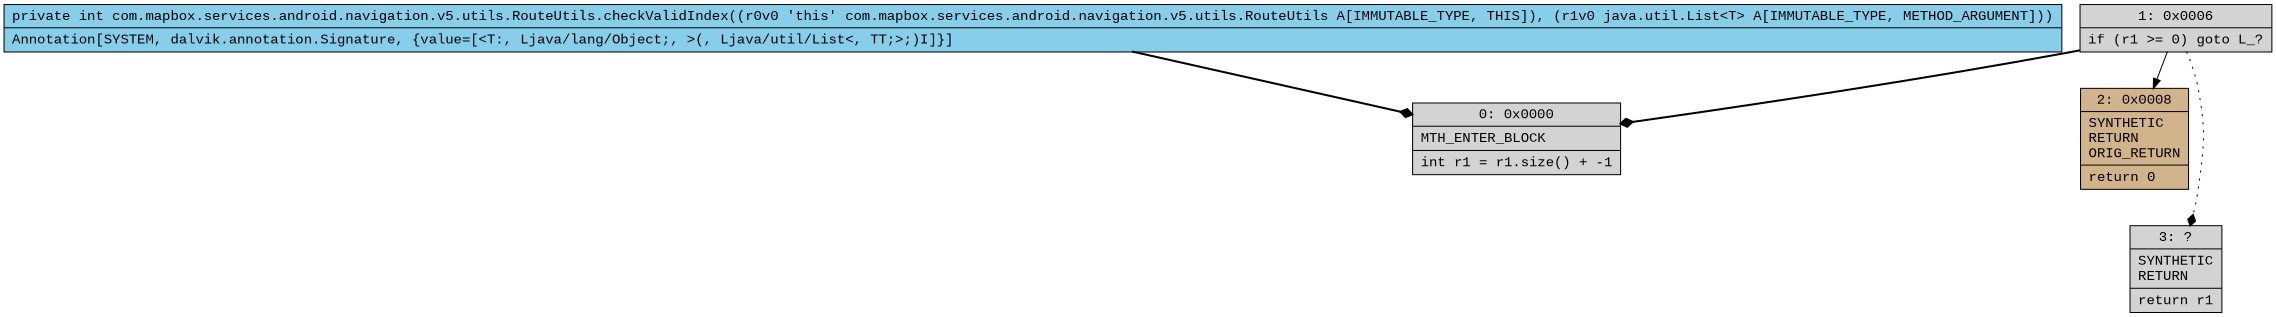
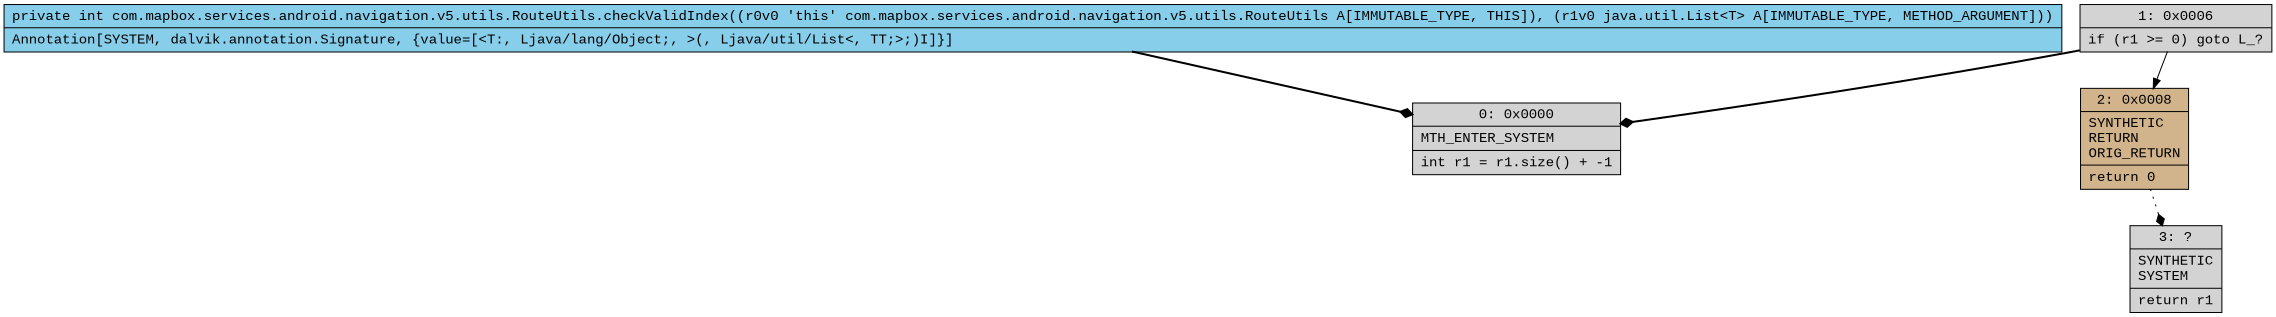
(2203, 132) -> (2155, 202)
(1483, 138) -> (1488, 138)
(2163, 276) -> (2163, 276)
